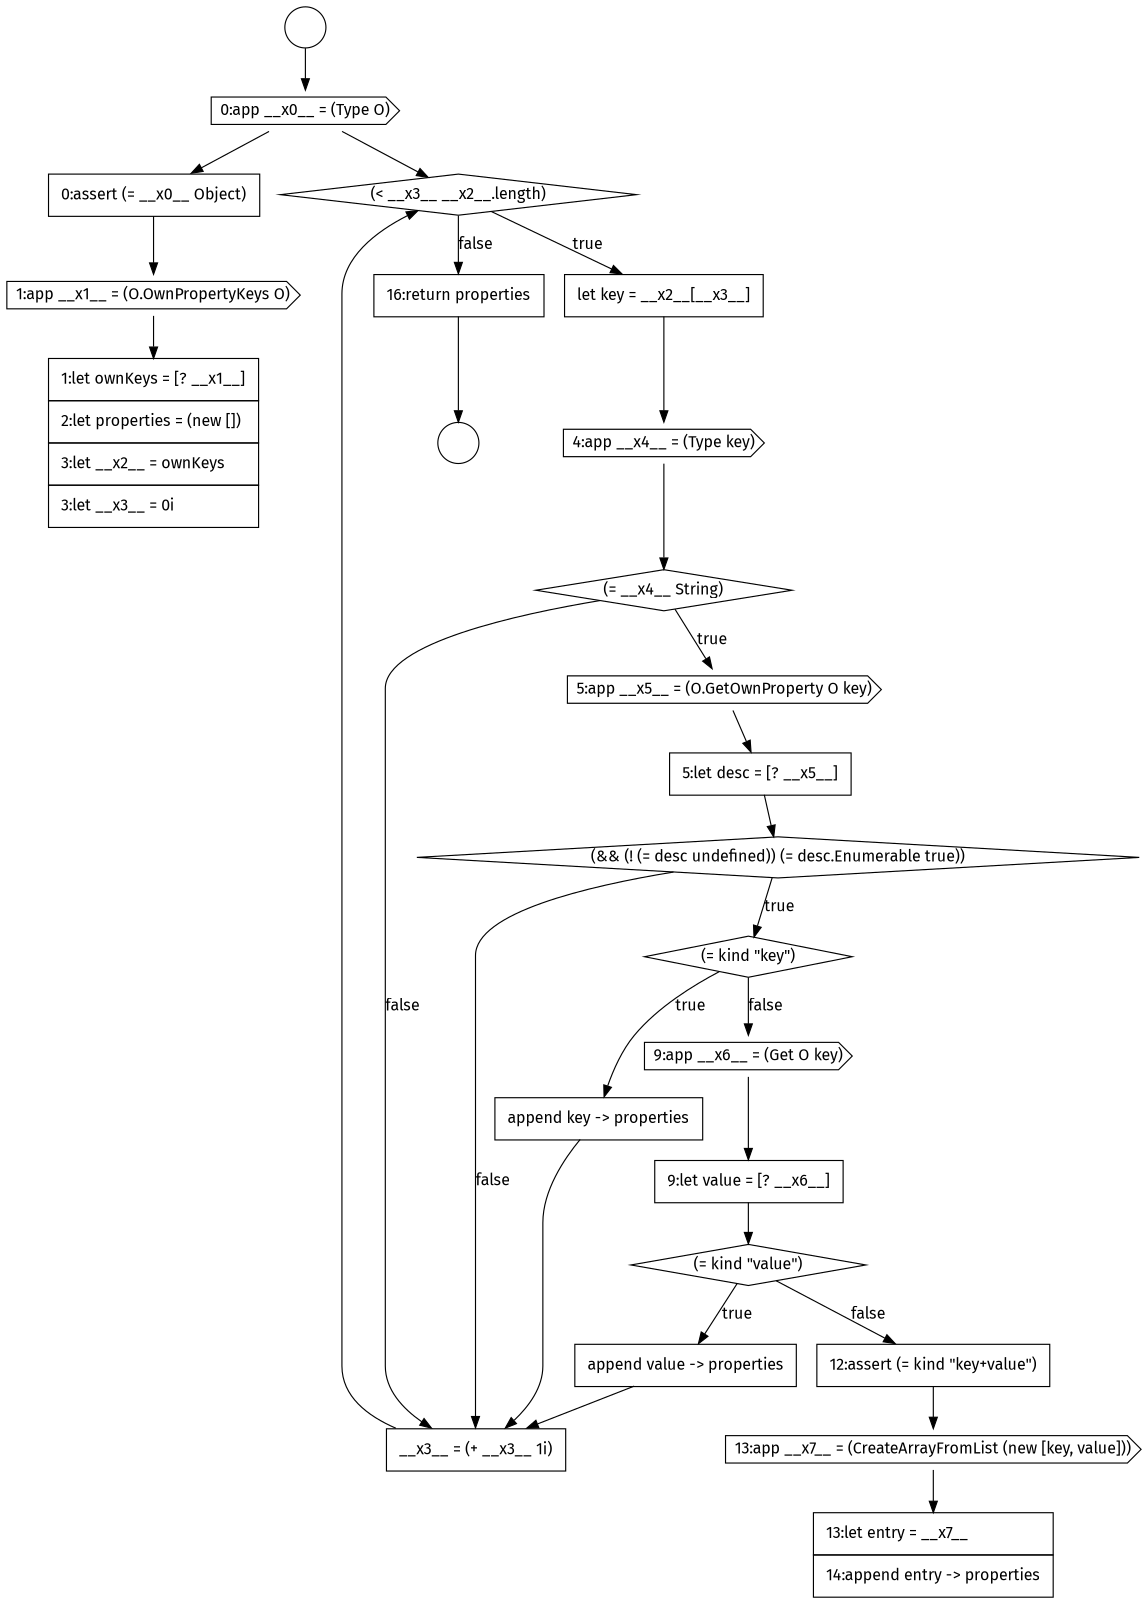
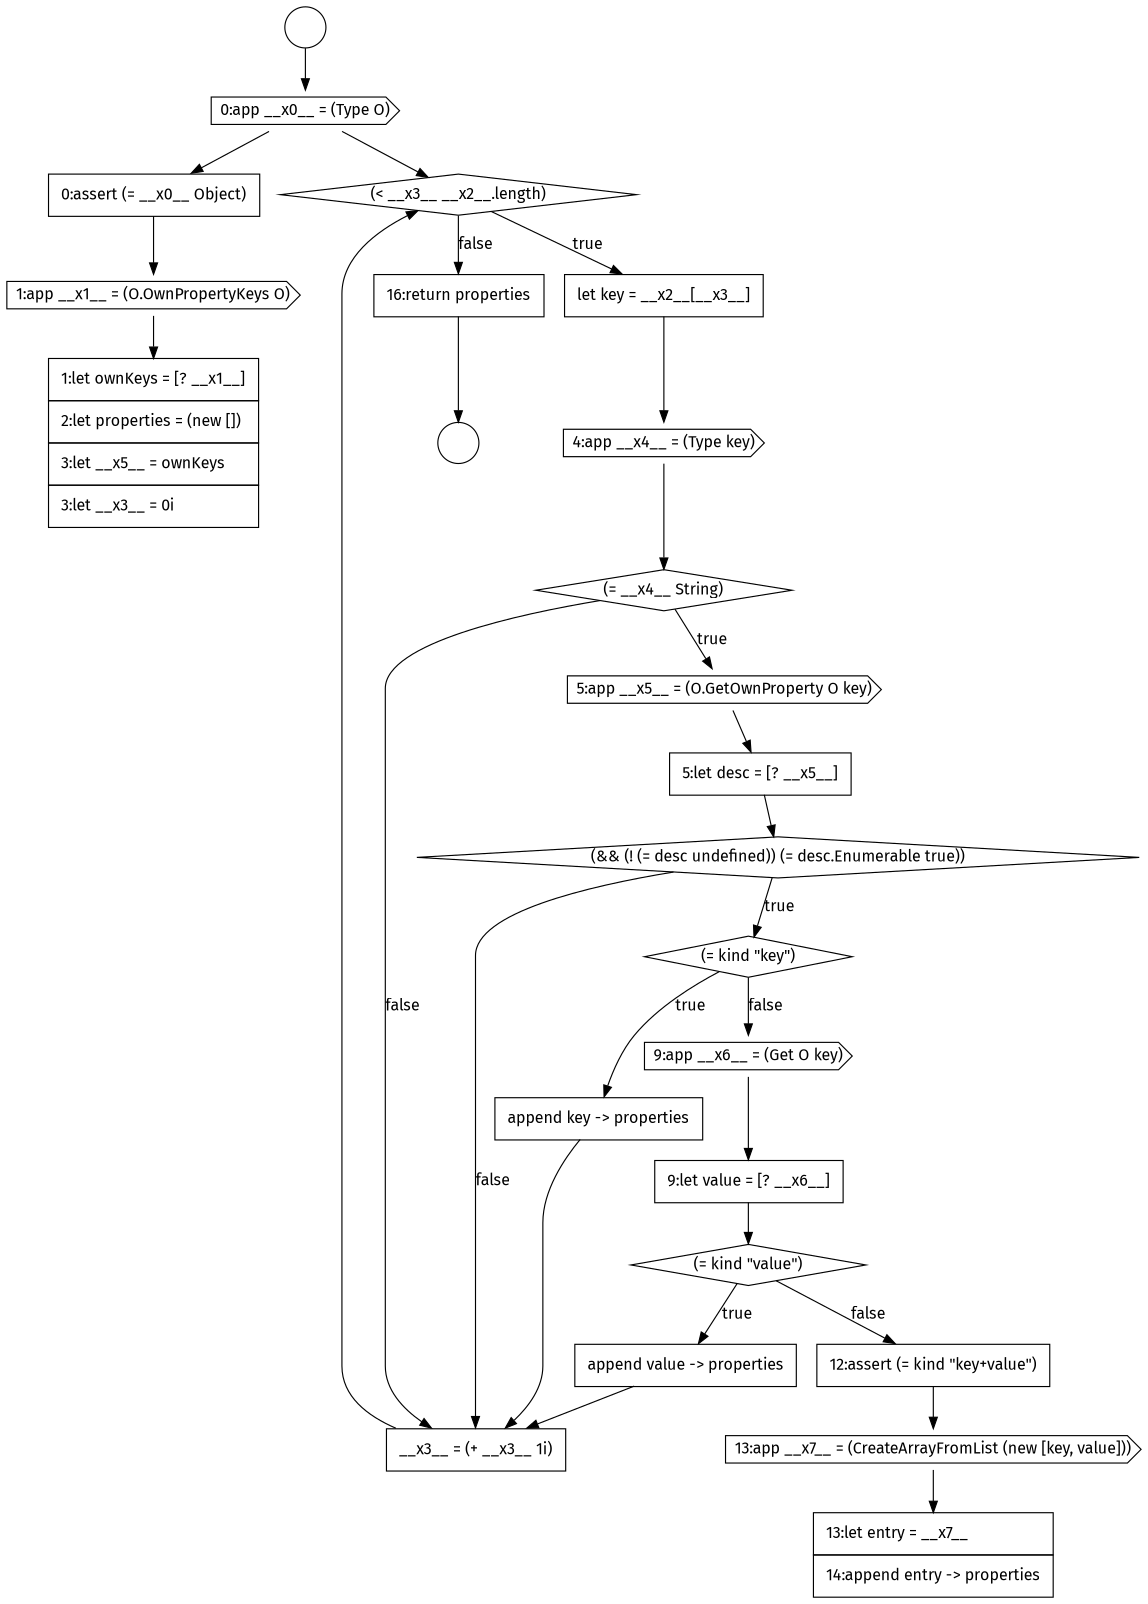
(143, 464) -> (143, 464)
